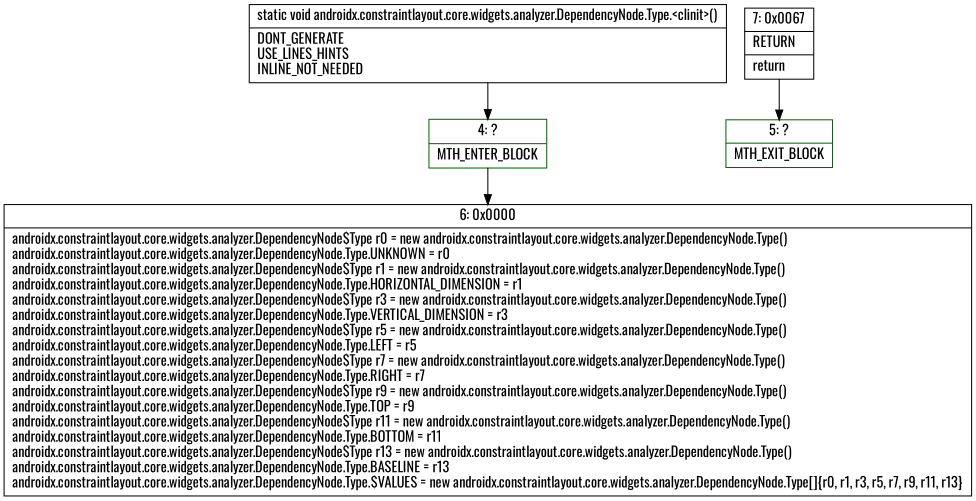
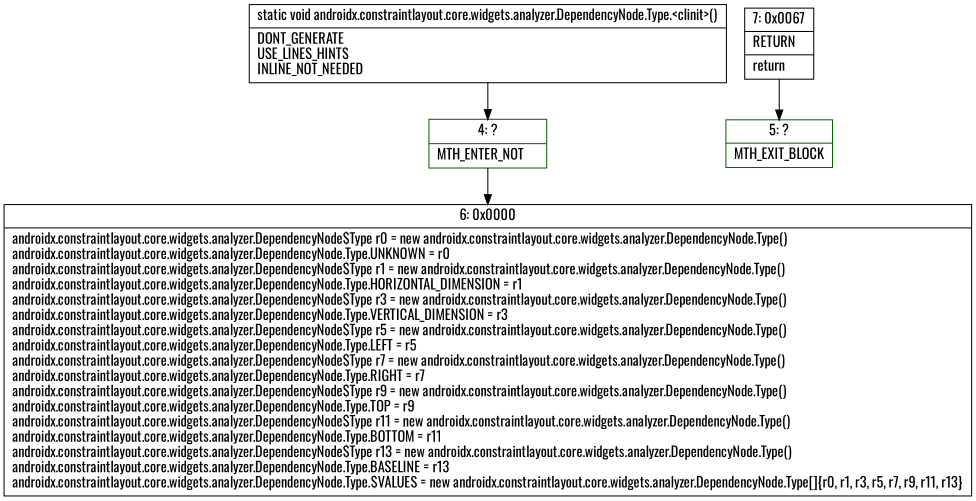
(488, 155) -> (481, 155)
